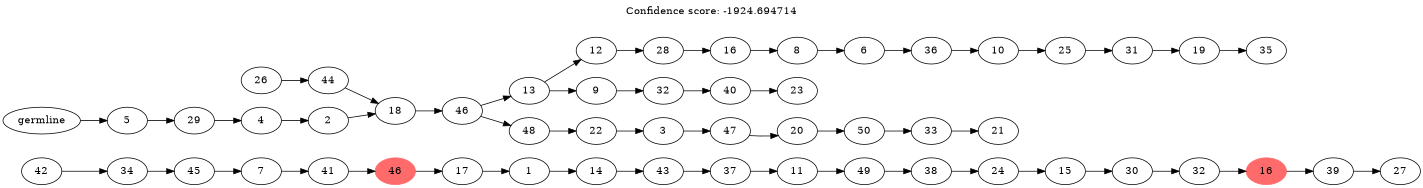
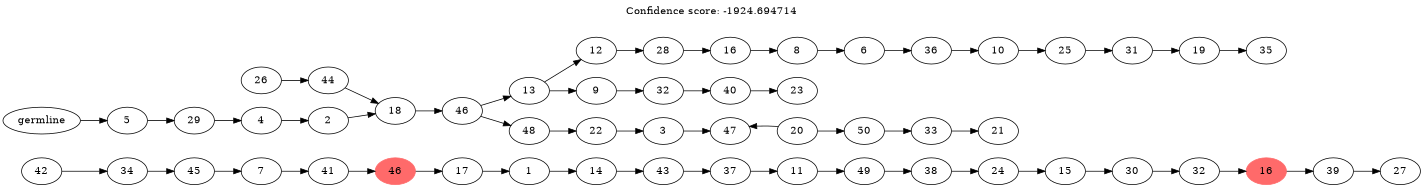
(760, 136) -> (767, 126)
